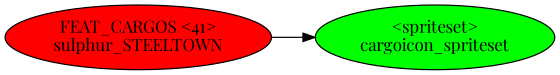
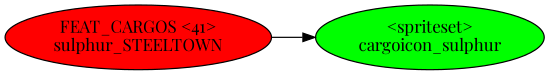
(435, 37) -> (430, 37)
